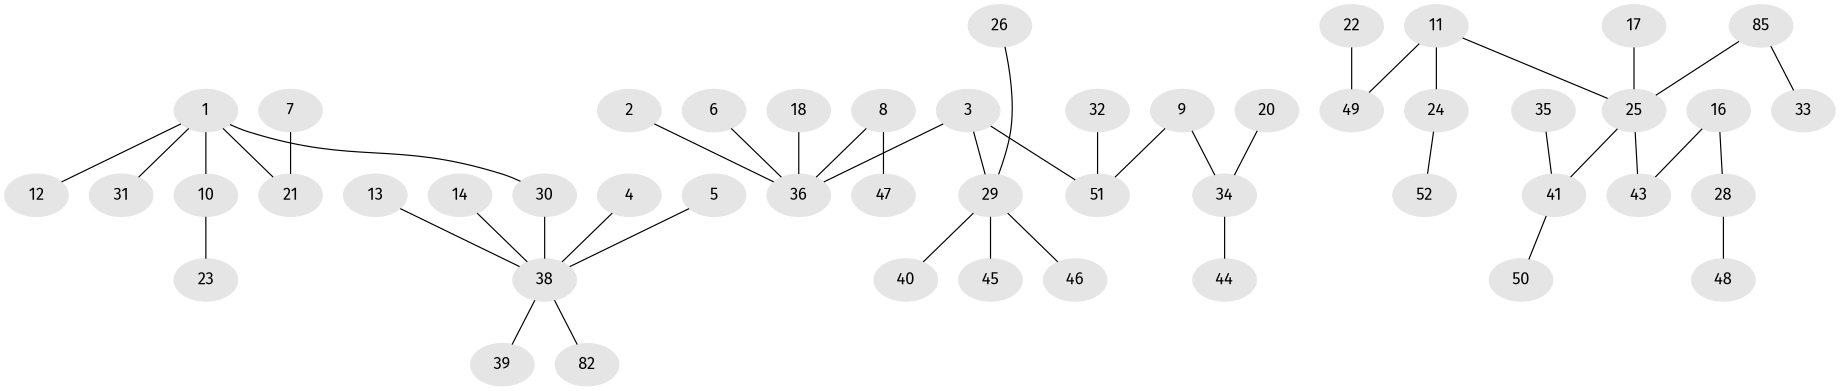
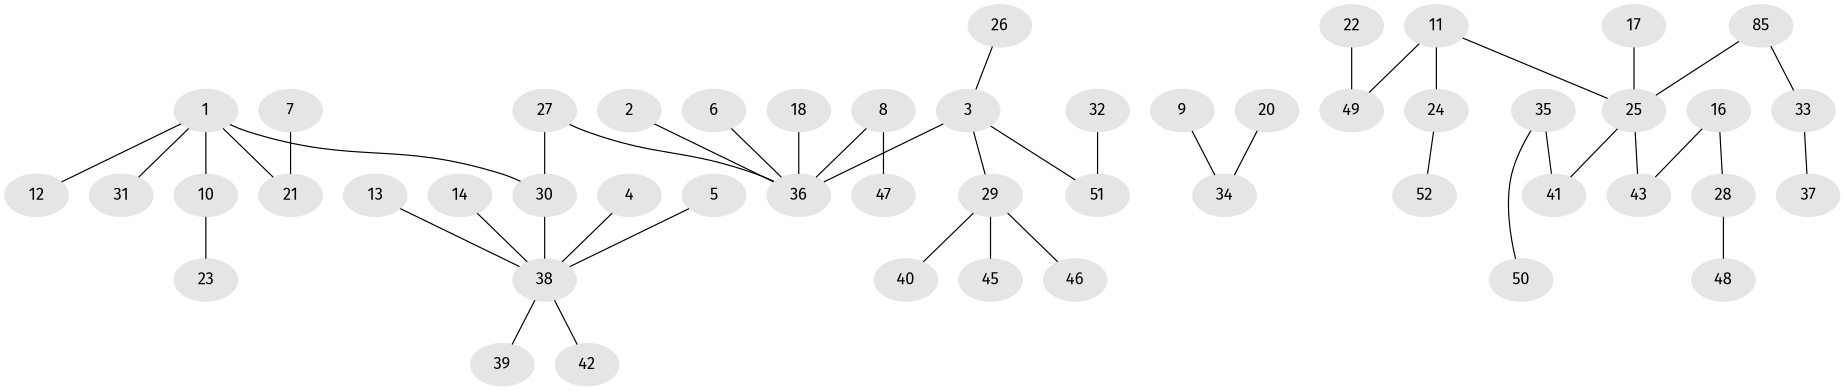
none -> (545, 111)
(1012, 111) -> (984, 68)
(1140, 153) -> none
none -> (1808, 195)
(1538, 238) -> (1509, 193)
(1225, 280) -> none
(587, 365) -> (587, 365)
